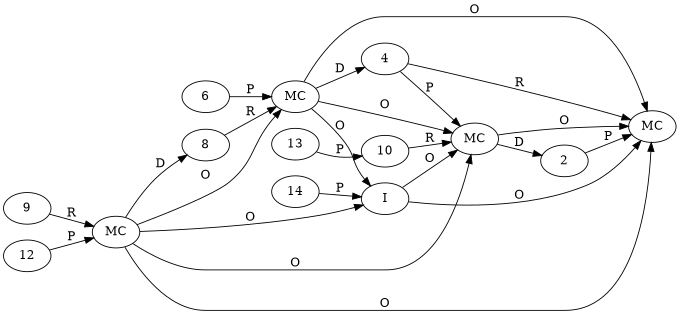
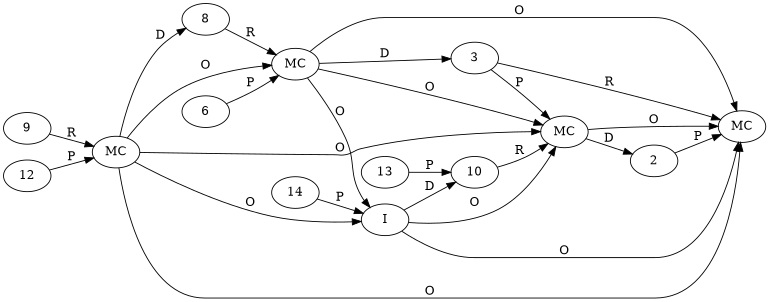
(385, 59) -> (475, 58)
none -> (426, 198)
